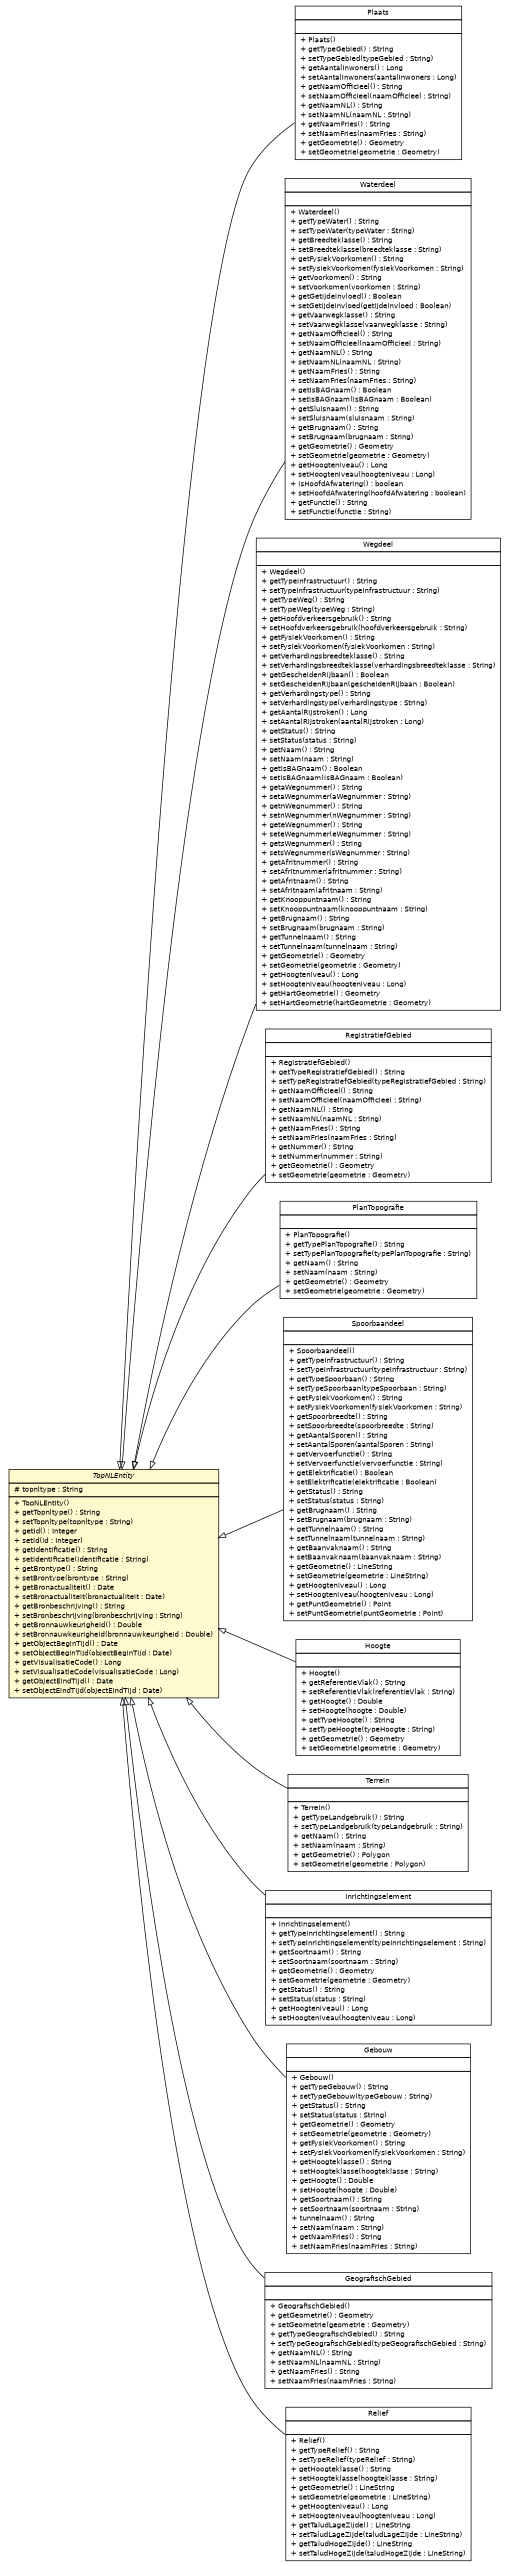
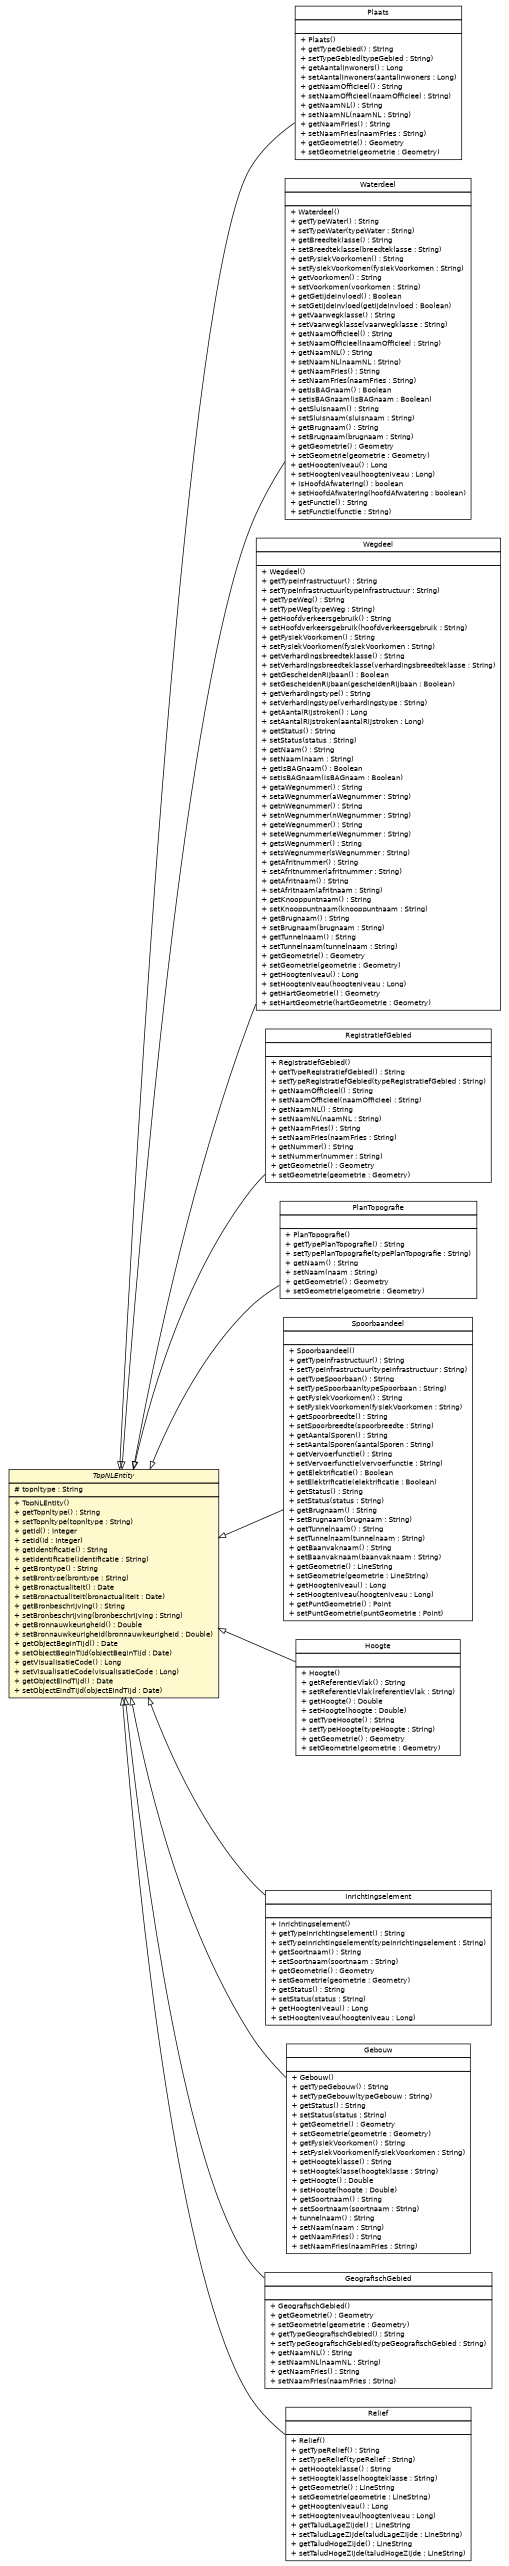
(378, 1823) -> none
